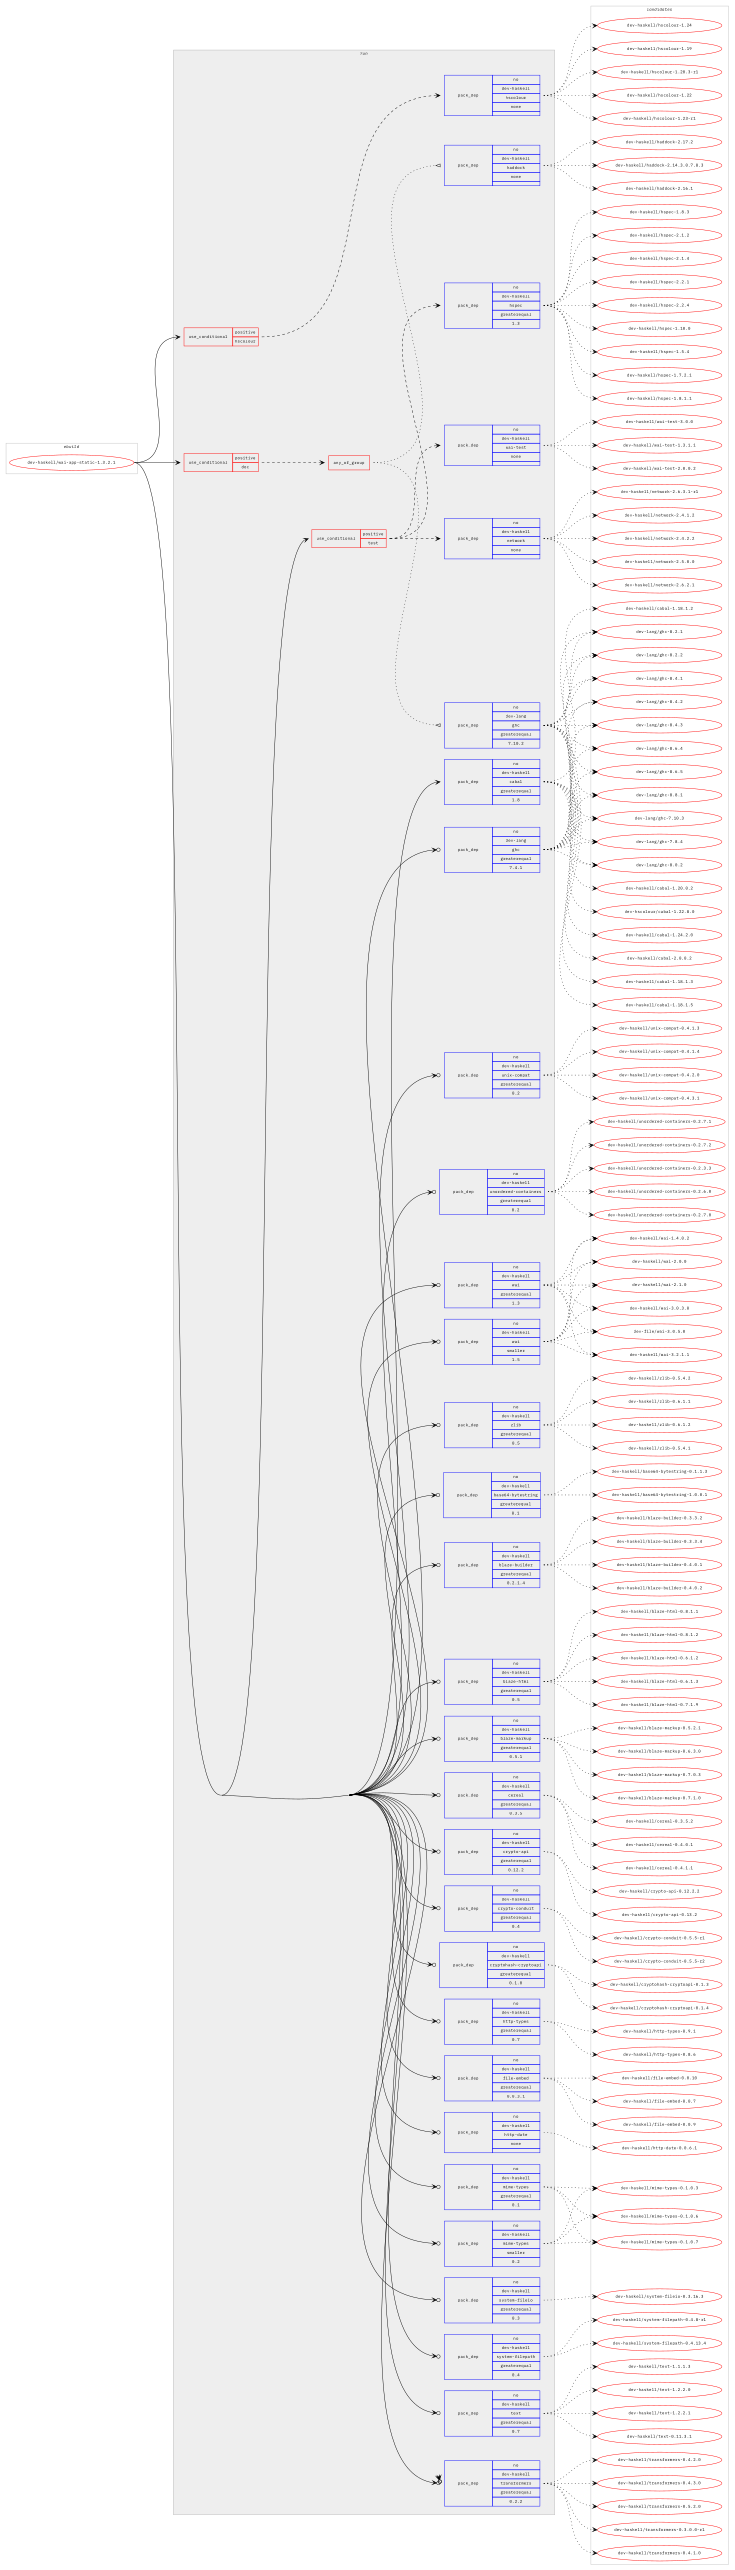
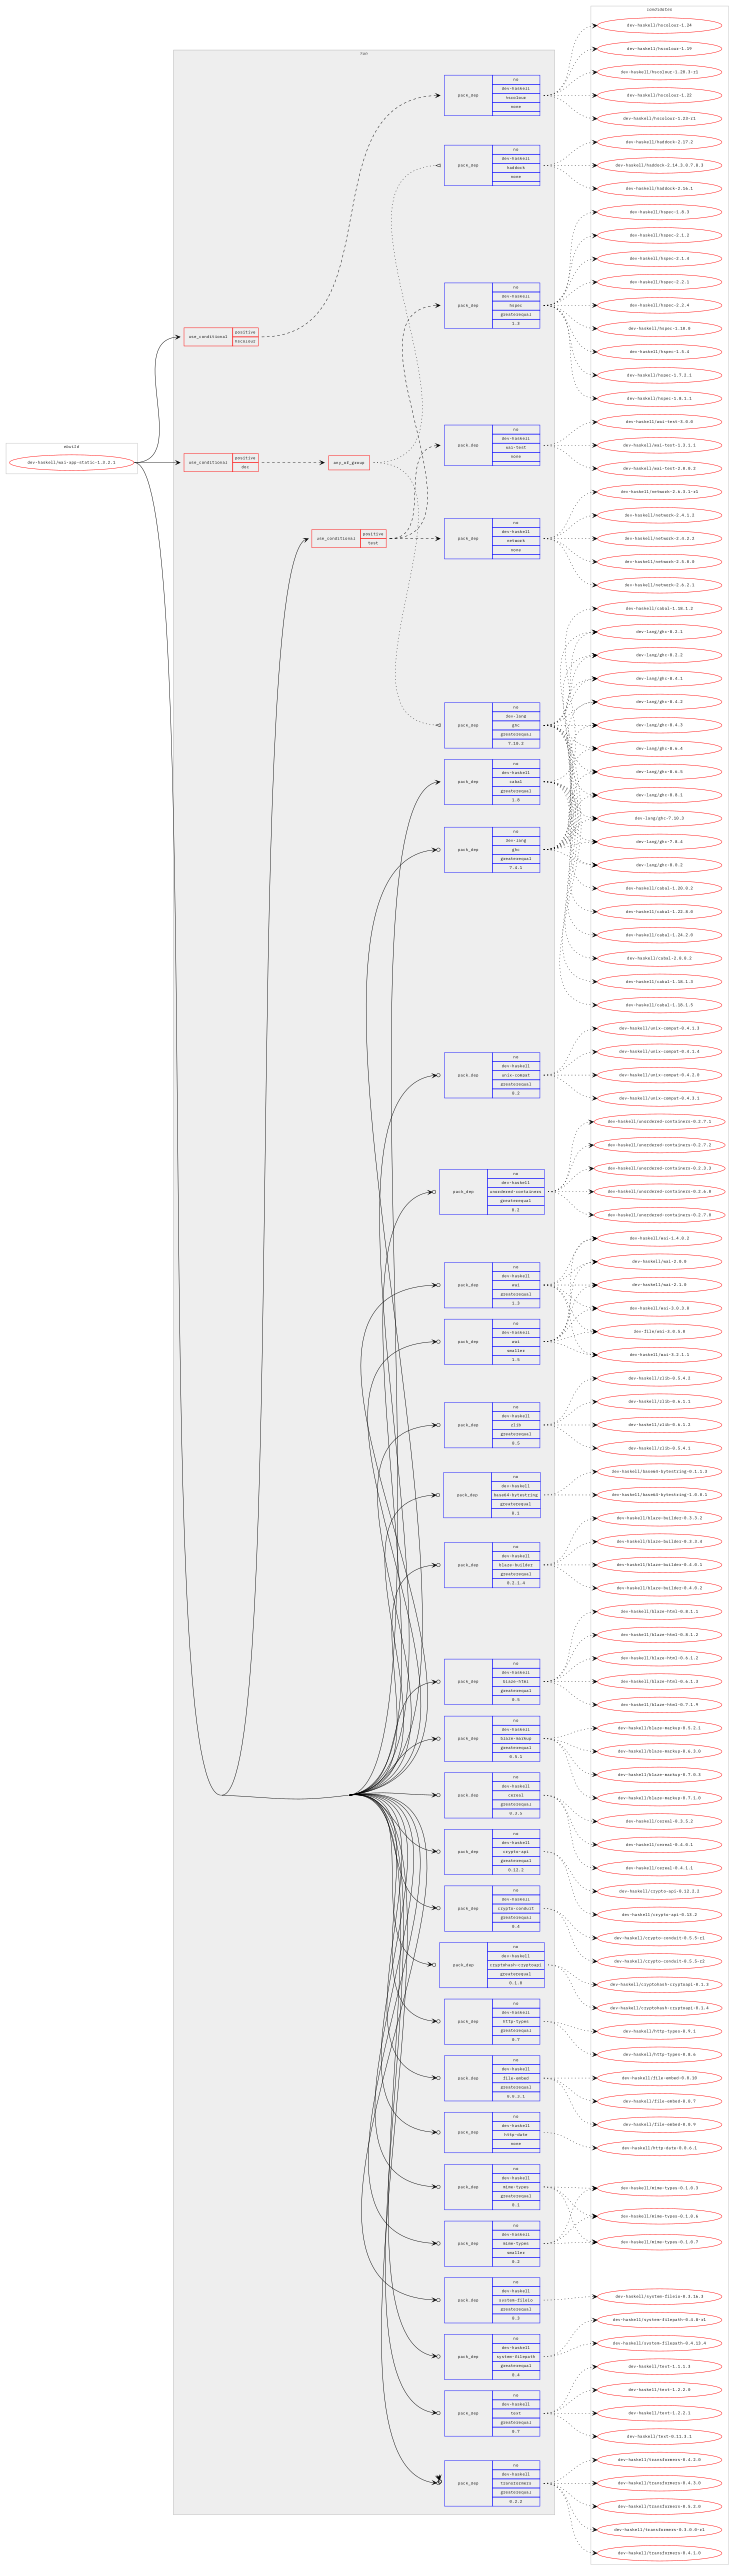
(660, 912) -> (660, 912)
